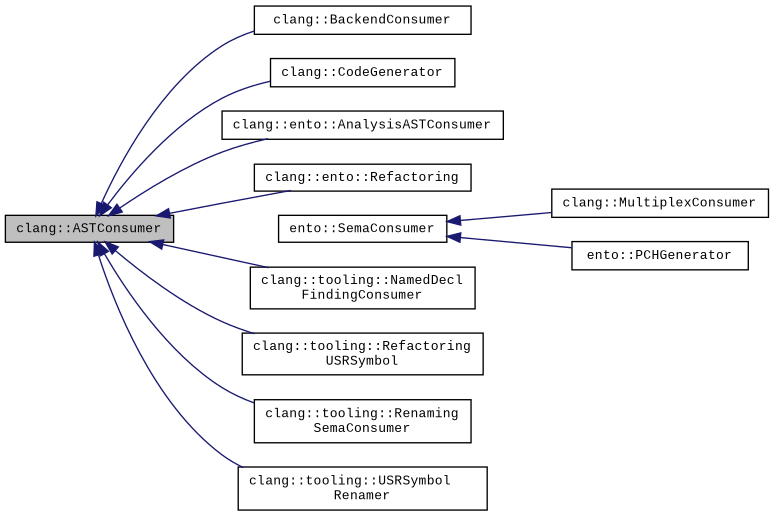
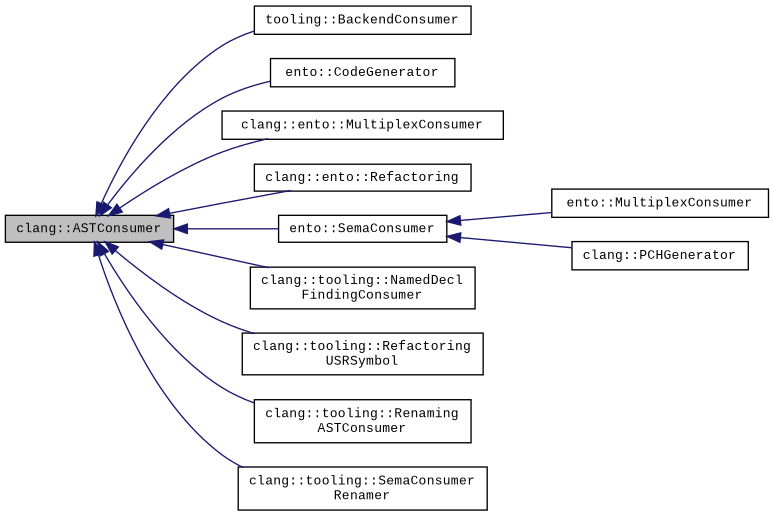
(363, 20) -> (363, 20)
(363, 73) -> (363, 73)
(363, 125) -> (363, 125)
(660, 203) -> (660, 203)
none -> (233, 229)
(660, 256) -> (660, 256)
(363, 421) -> (363, 421)
(363, 489) -> (363, 489)
